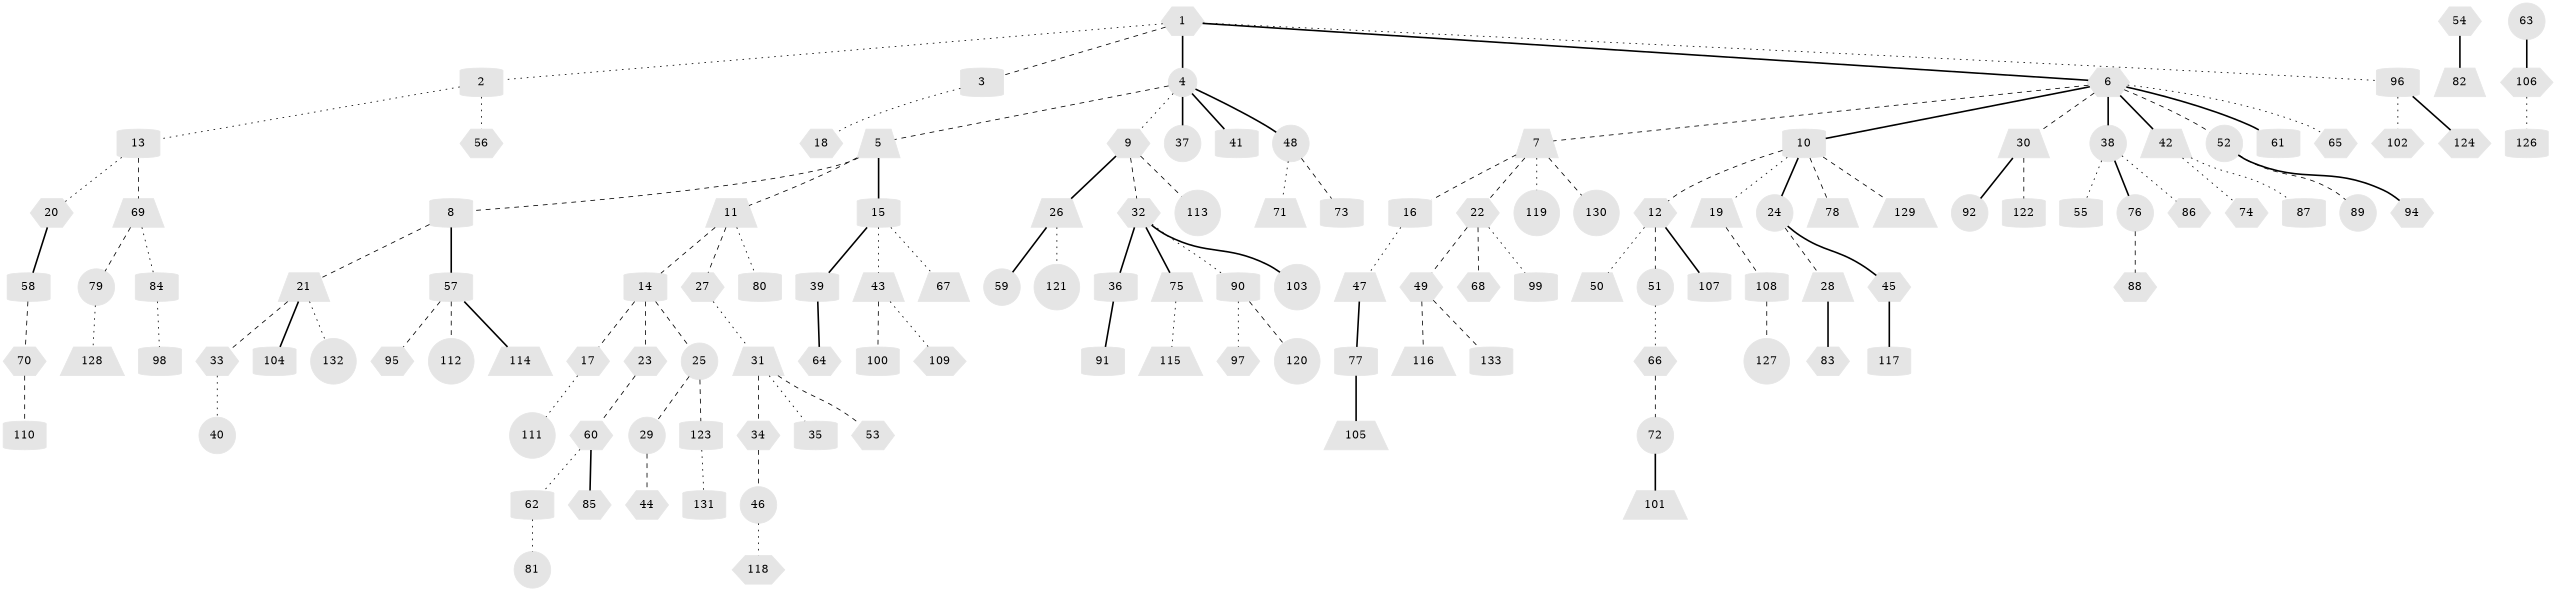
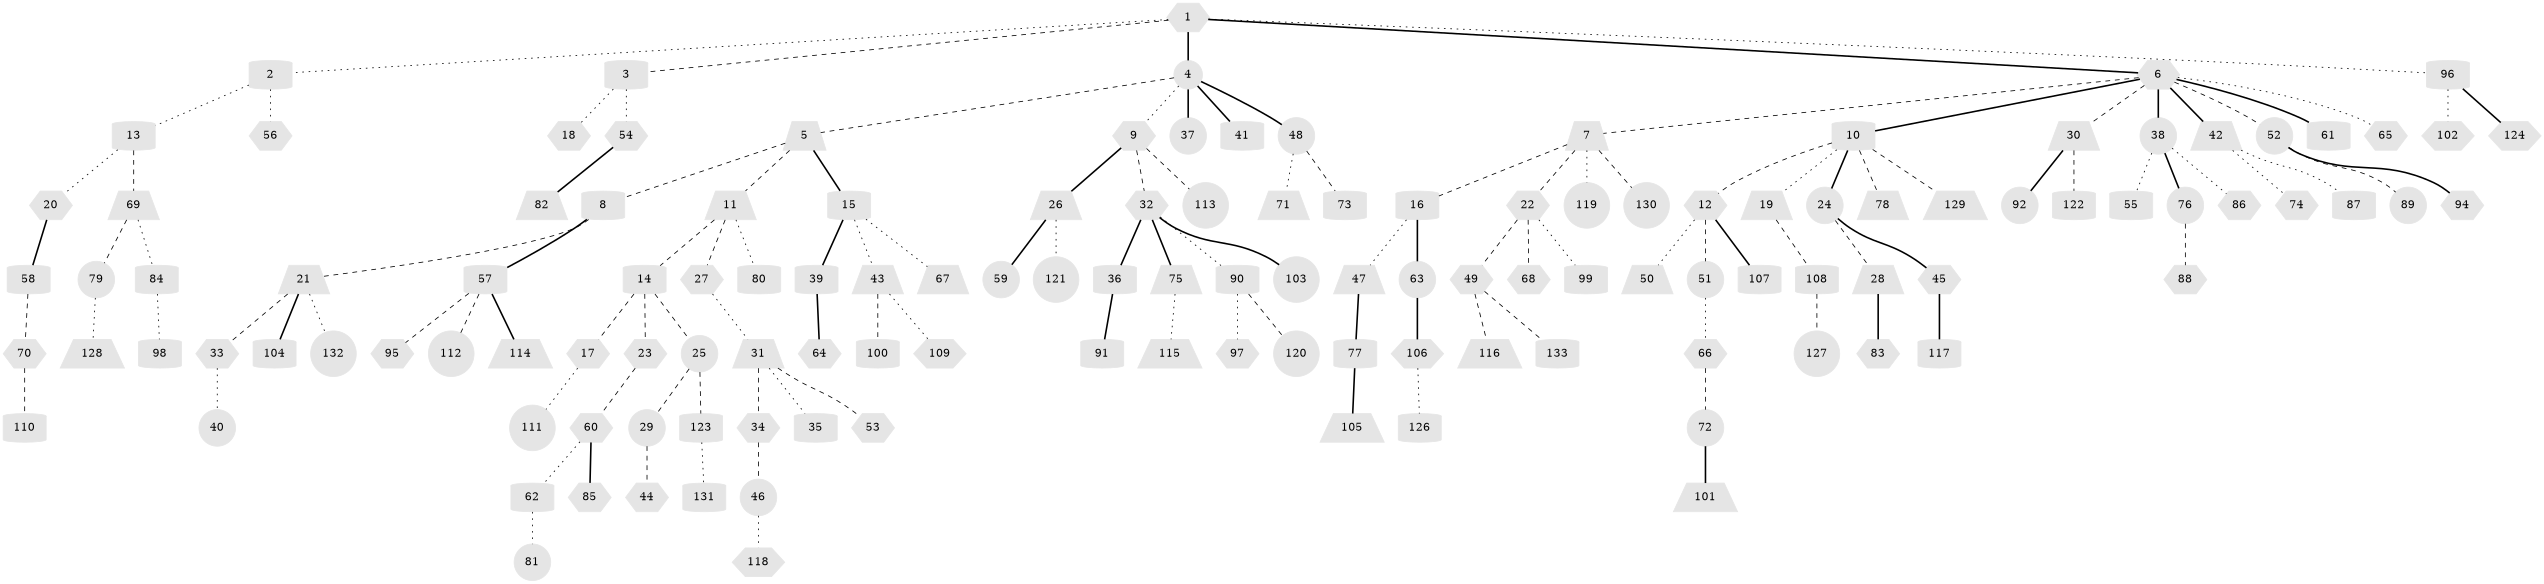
none -> (626, 105)
none -> (1417, 241)
